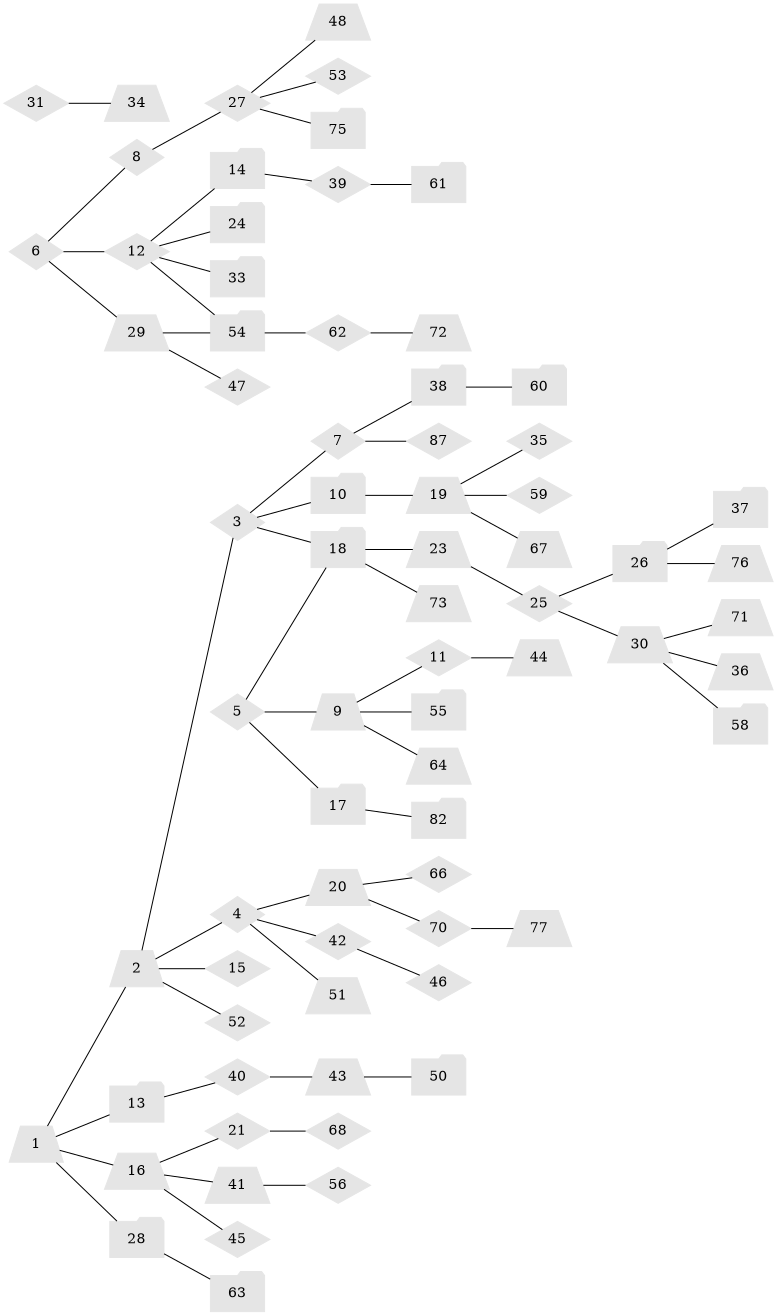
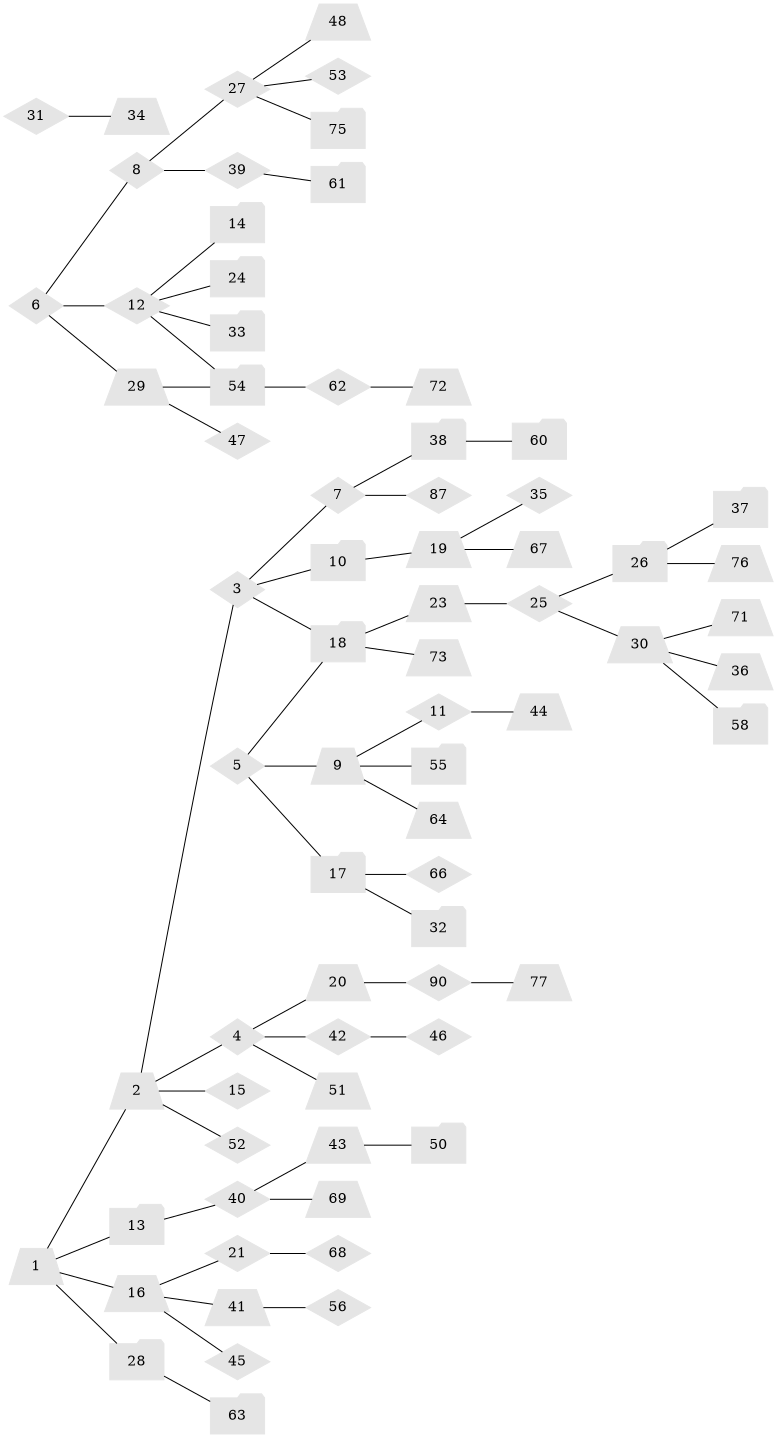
(288, 178) -> (185, 170)
(539, 495) -> none
(439, 820) -> (439, 929)
(387, 881) -> (386, 874)
(439, 929) -> (439, 983)
none -> (338, 1199)
